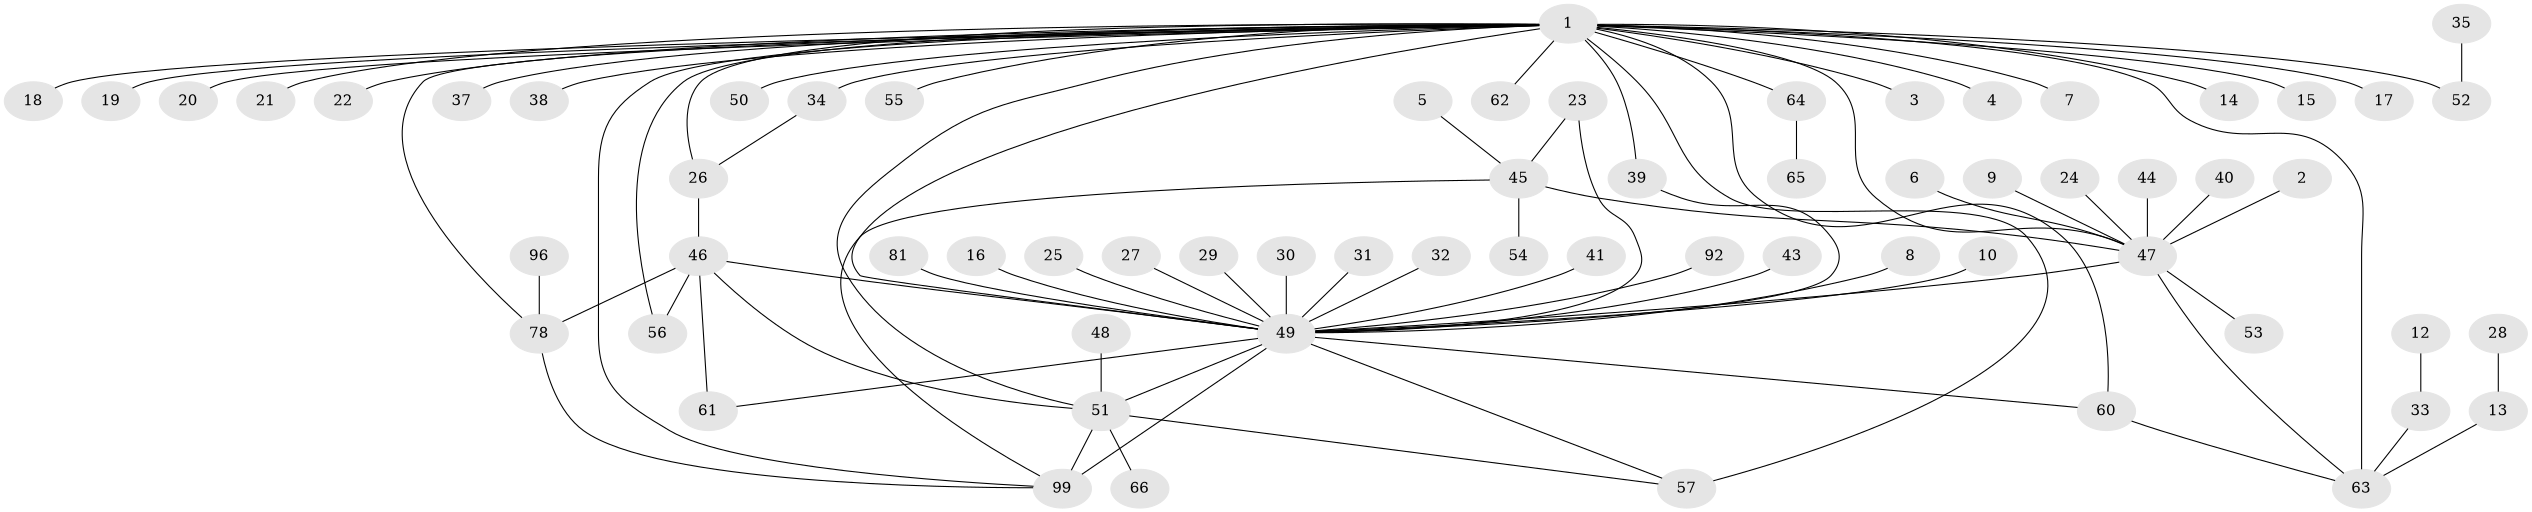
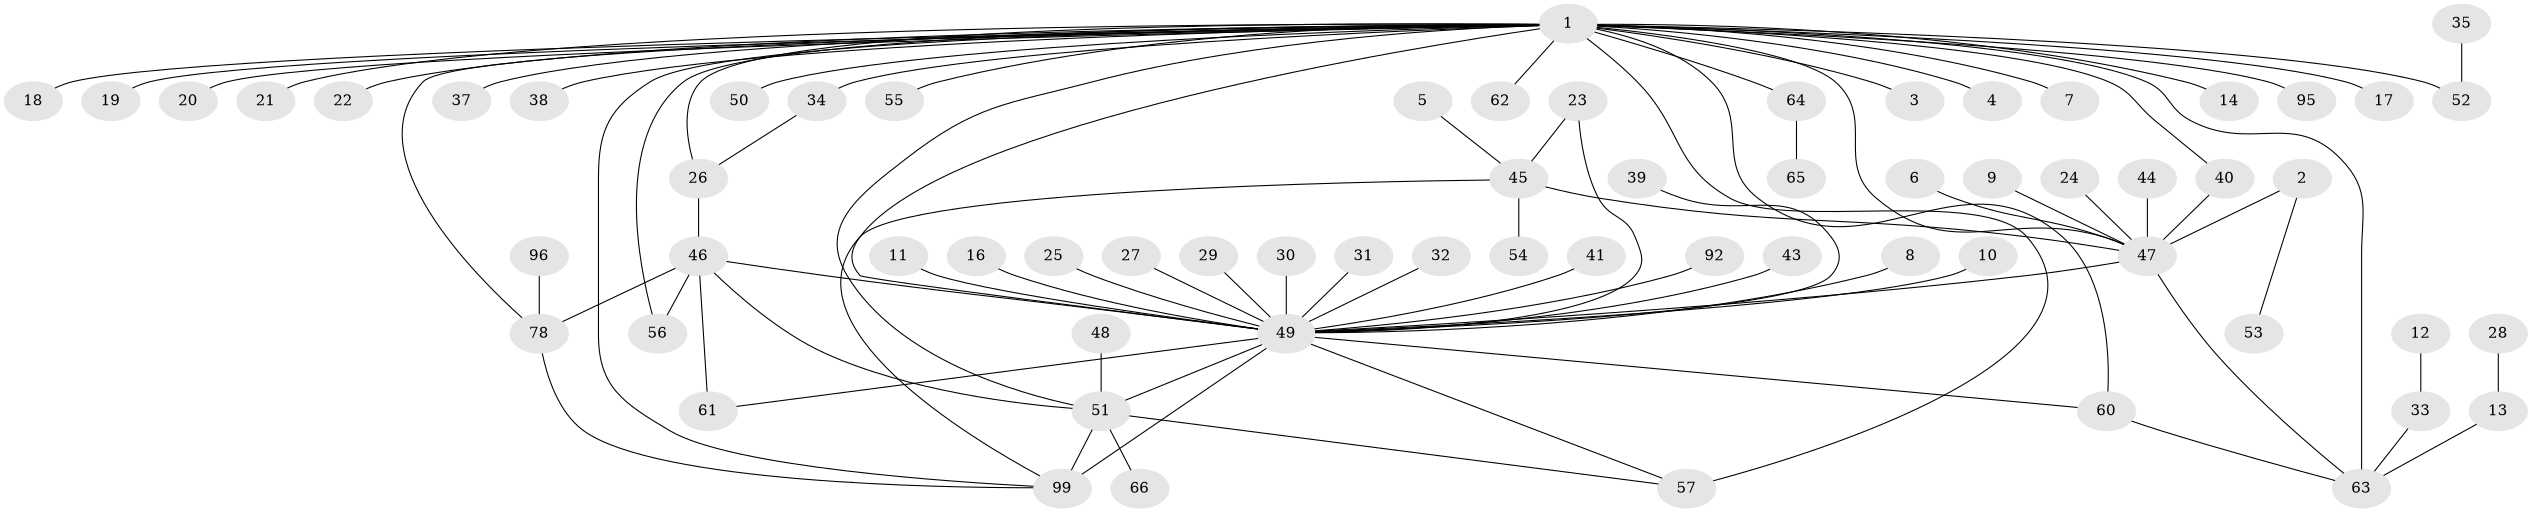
(1622, 94) -> (2030, 62)
(2307, 101) -> (2307, 101)
(899, 256) -> (899, 256)
(2201, 295) -> (2278, 256)
